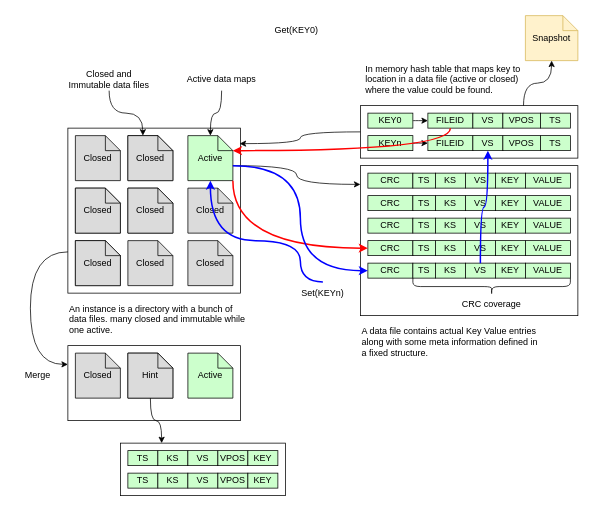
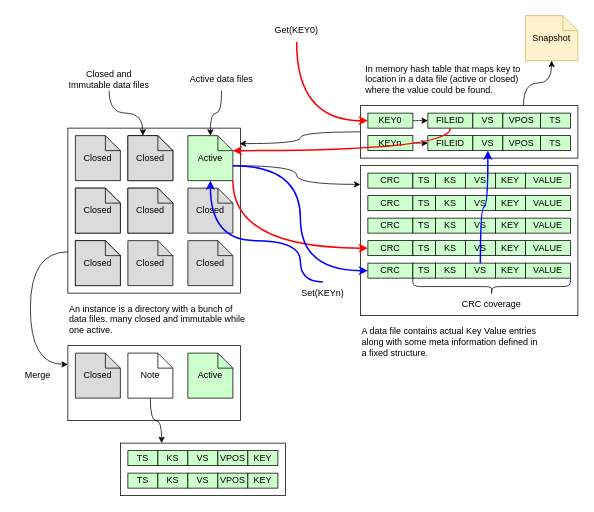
(222, 79) -> (222, 79)
none -> (311, 97)
(150, 375) -> none
